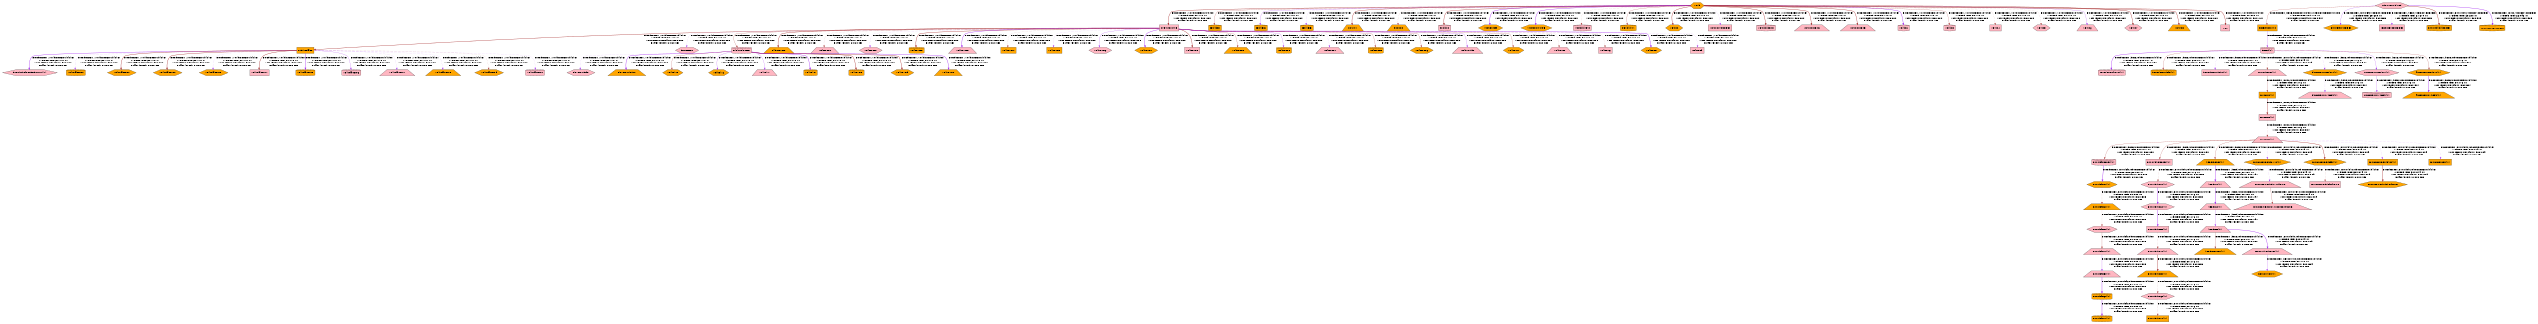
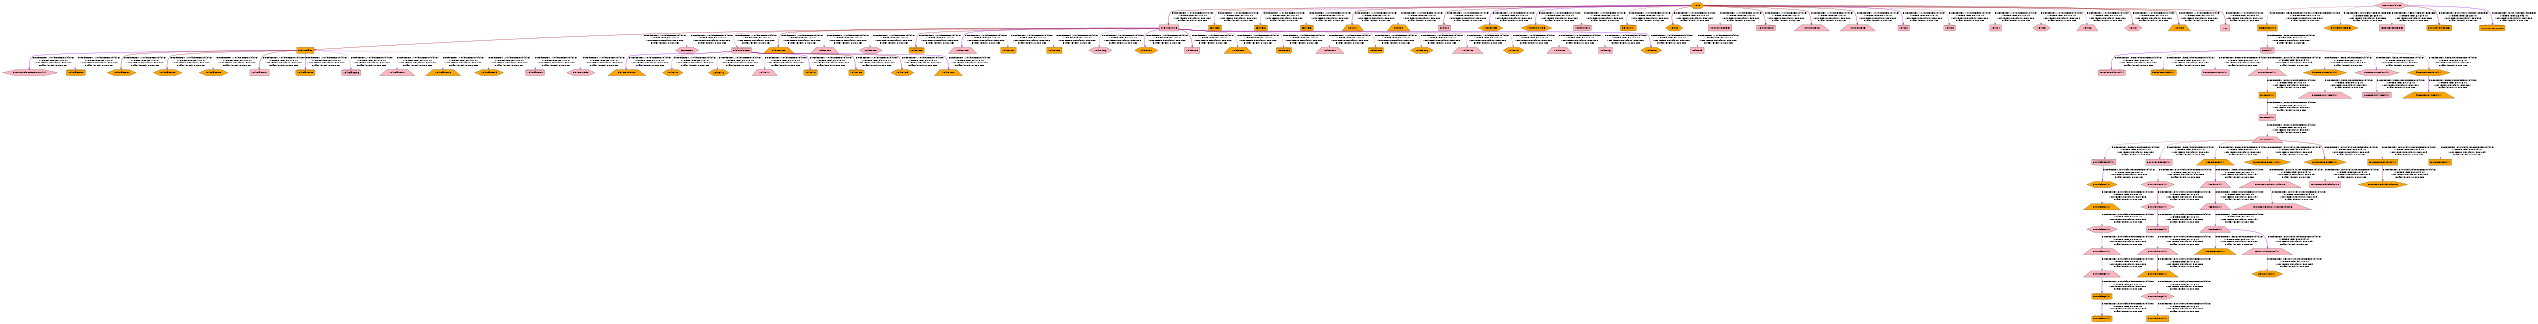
(1468, 50) -> (1468, 50)
